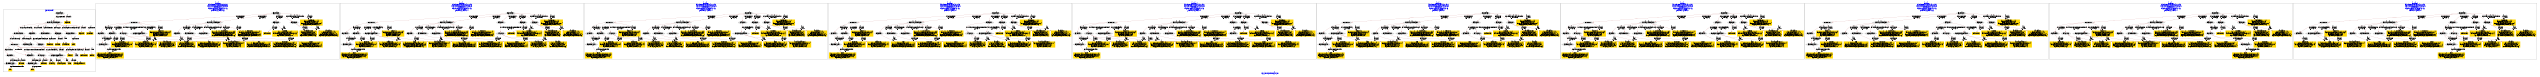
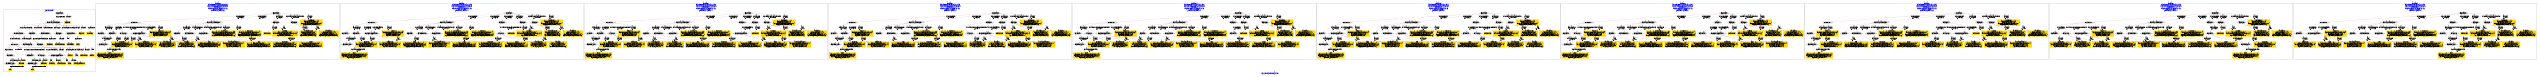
(58, 44) -> (60, 44)
(37, 67) -> (39, 67)
